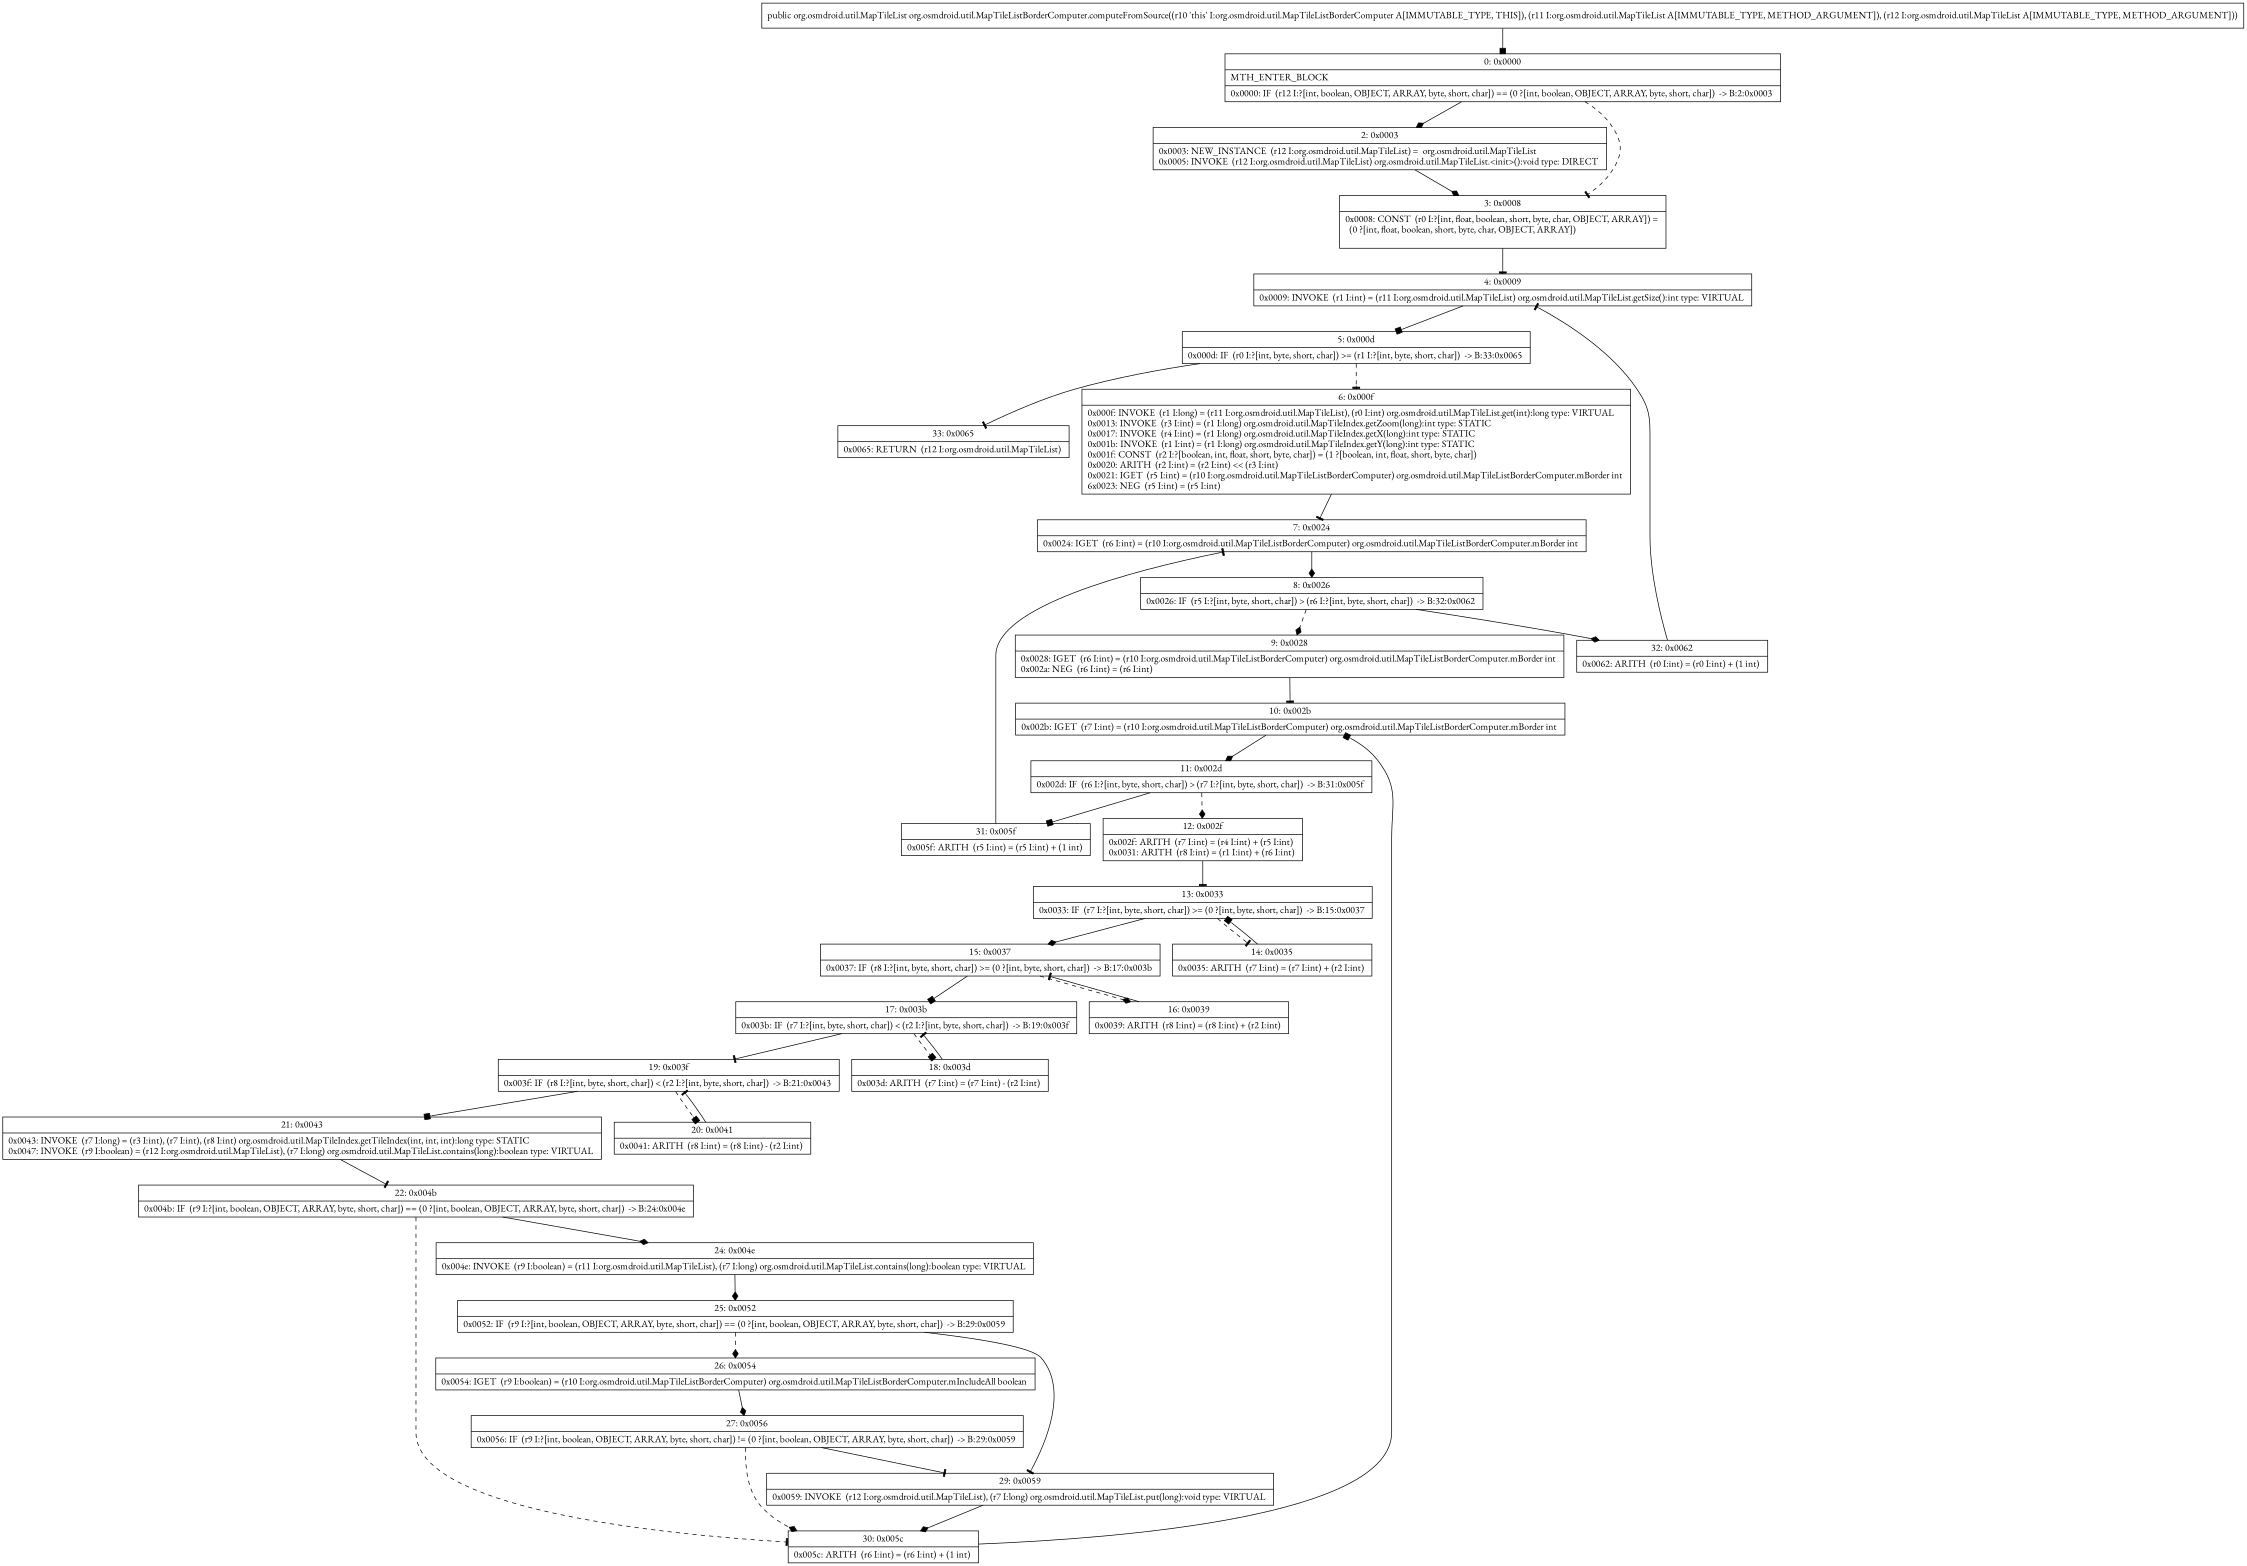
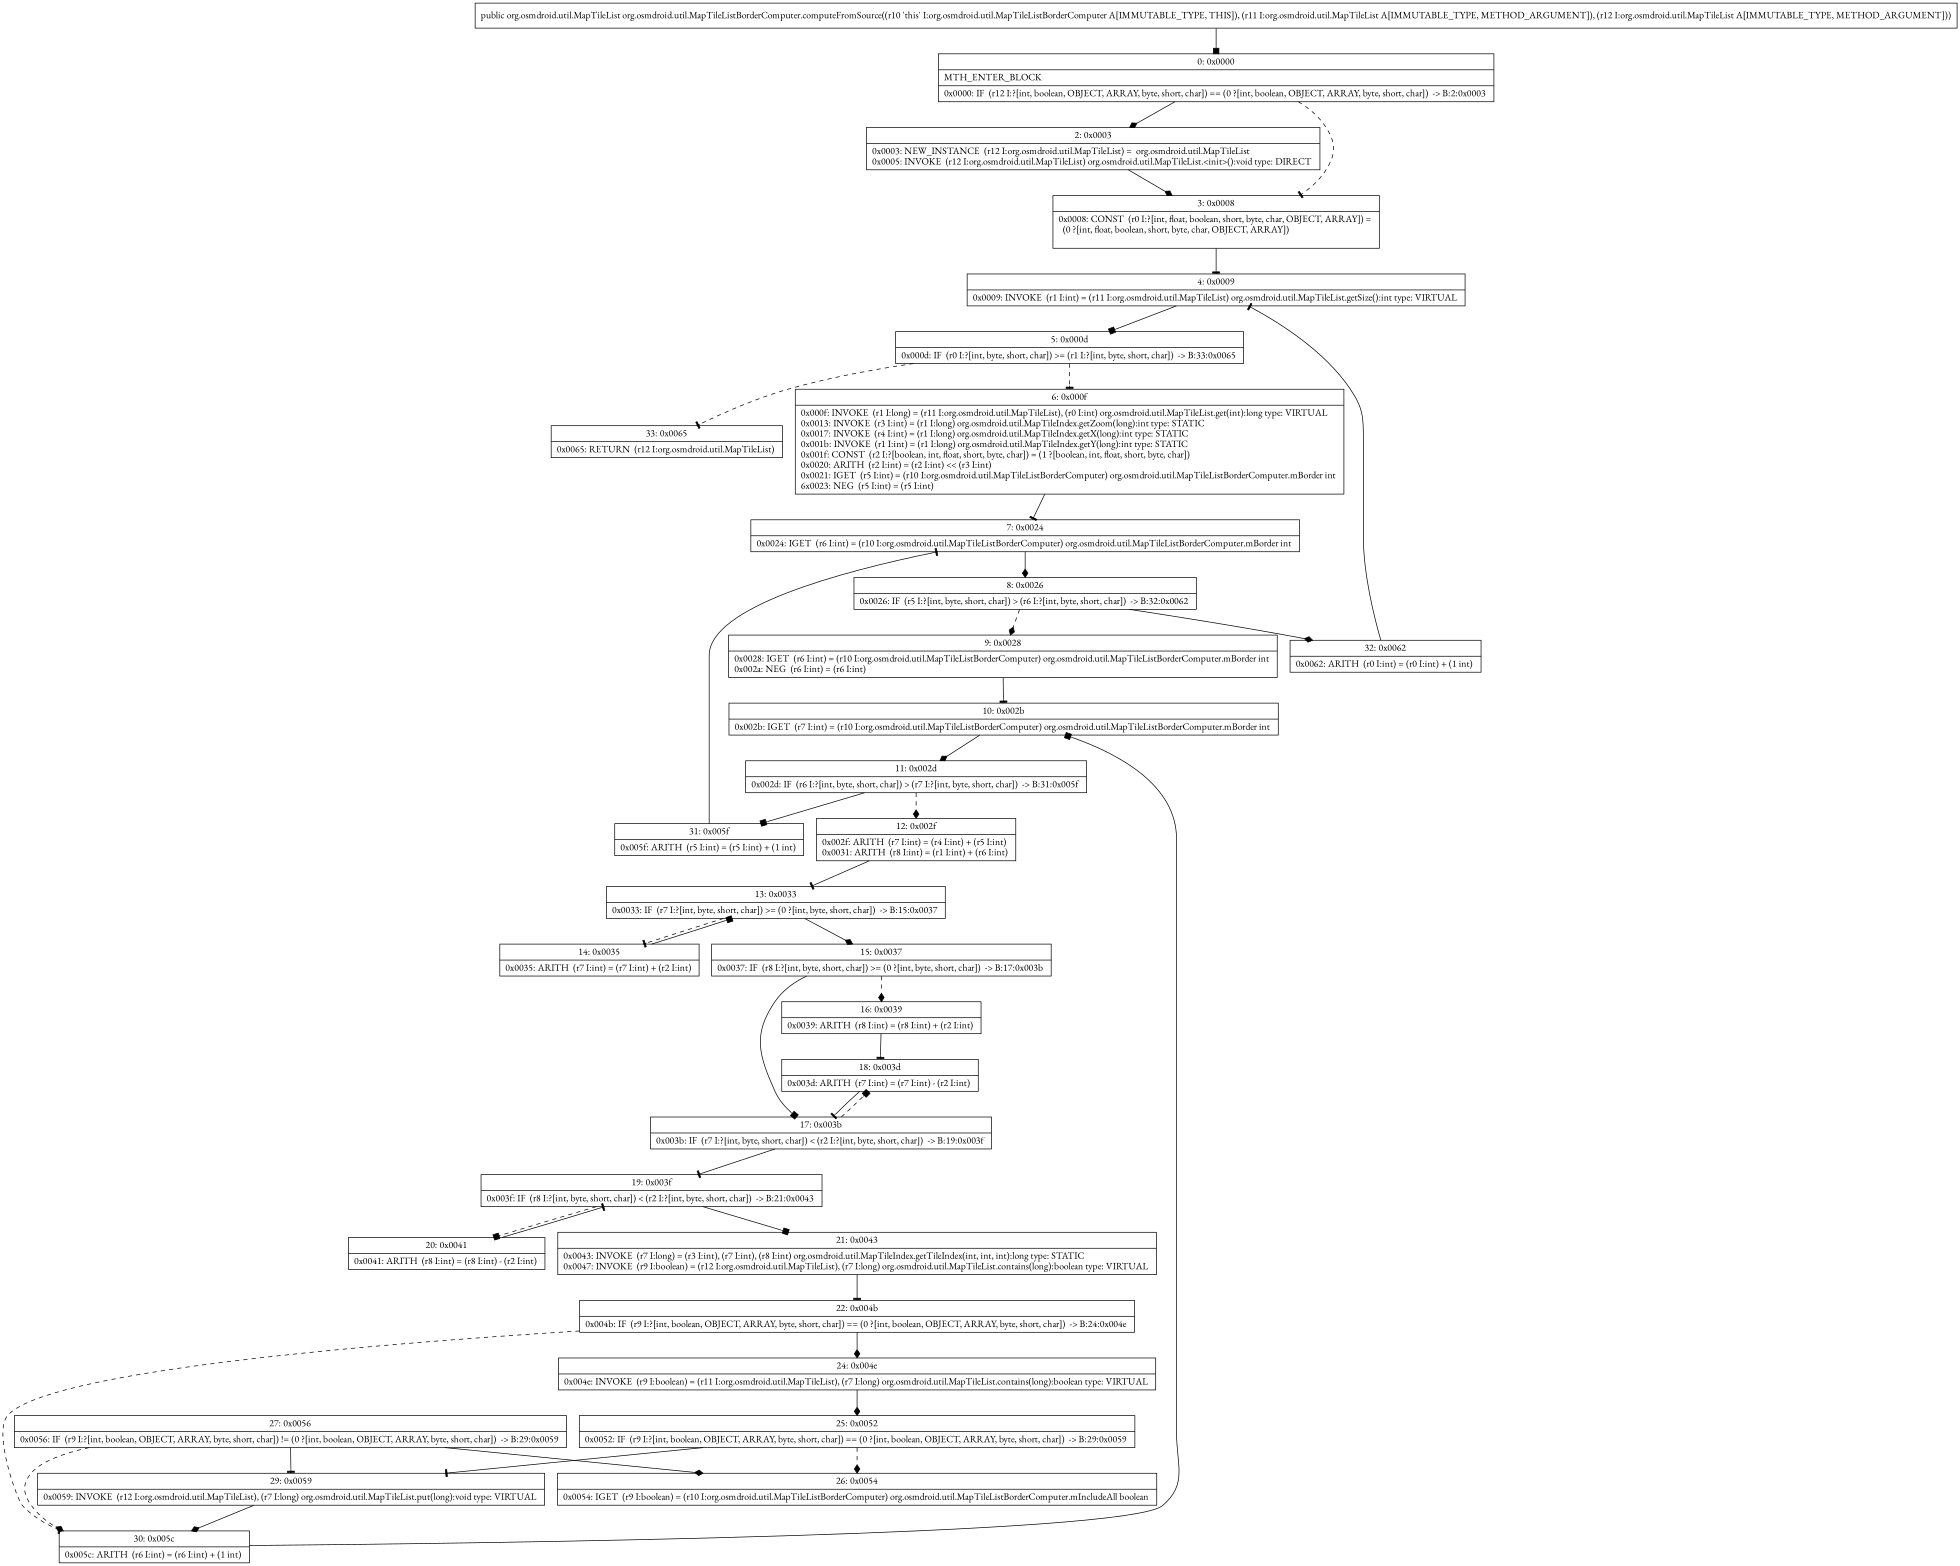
(1091, 385) -> (804, 385)
(1096, 989) -> (881, 1045)
(740, 1399) -> (551, 1458)
